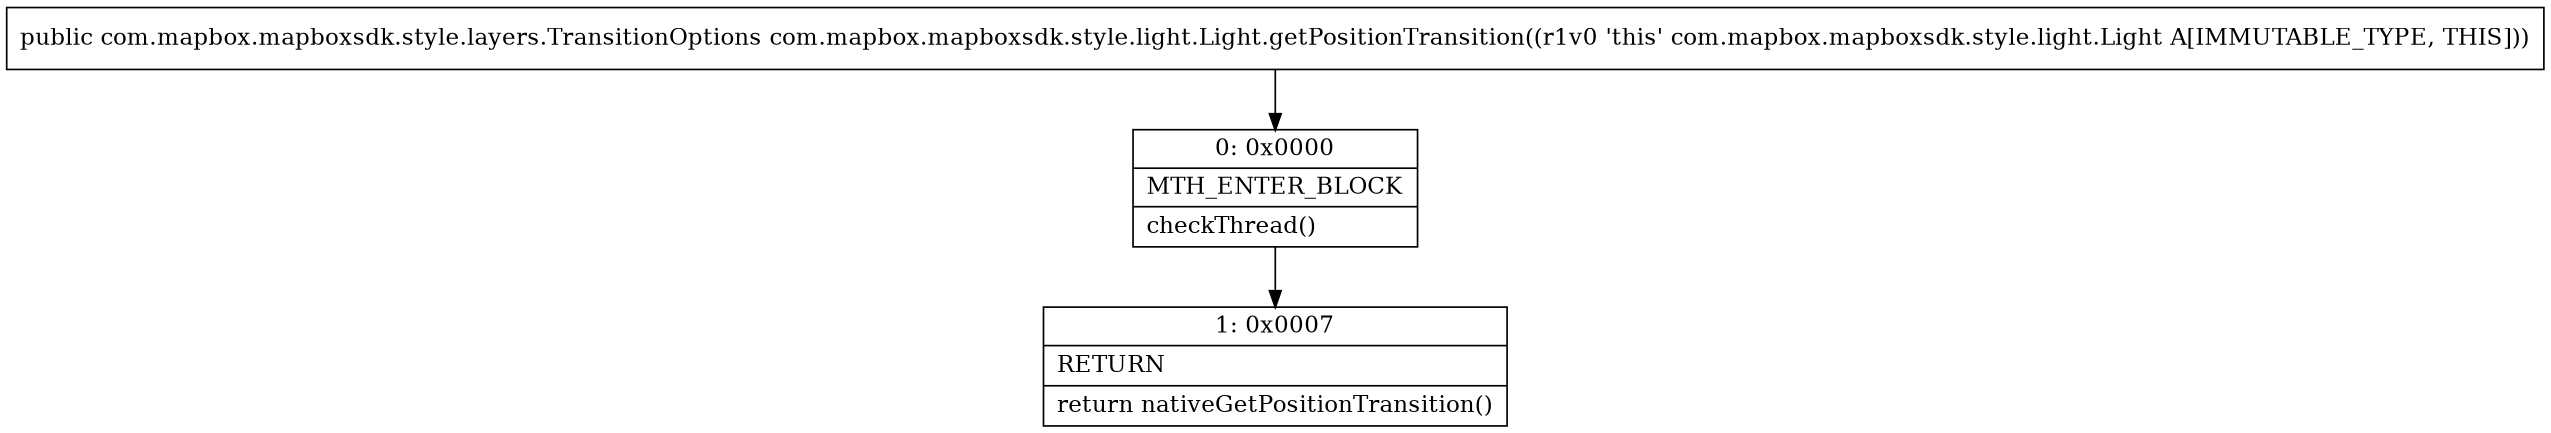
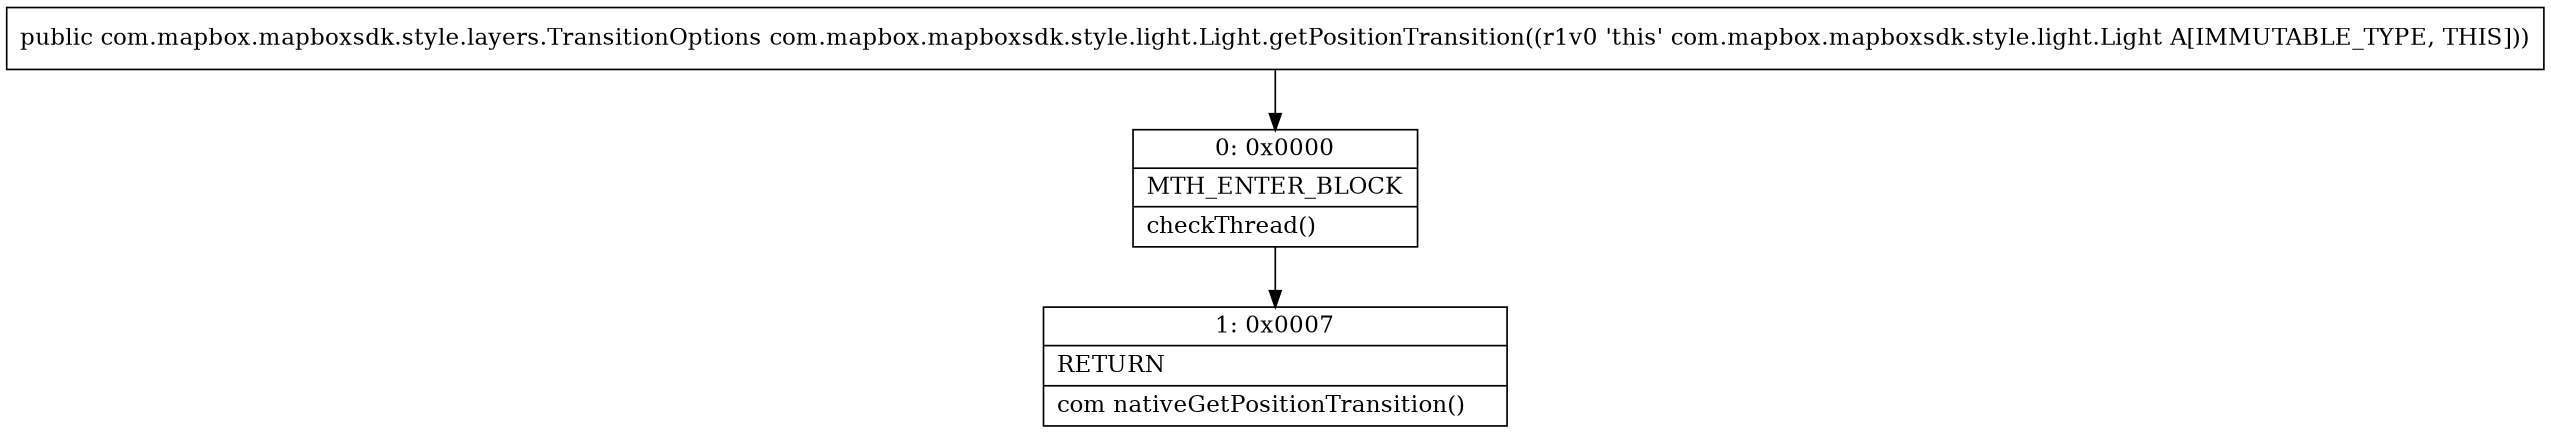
(1275, 405) -> (1261, 405)
